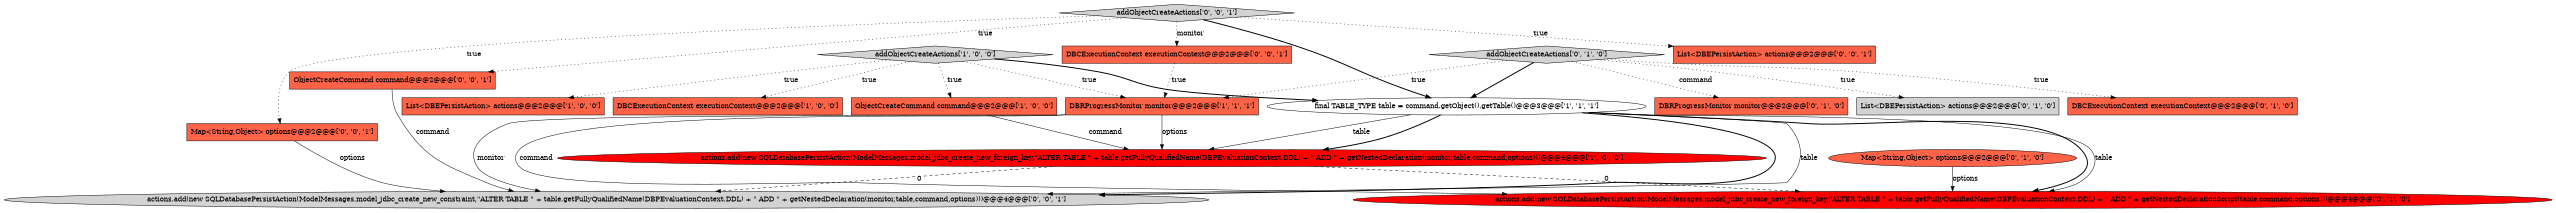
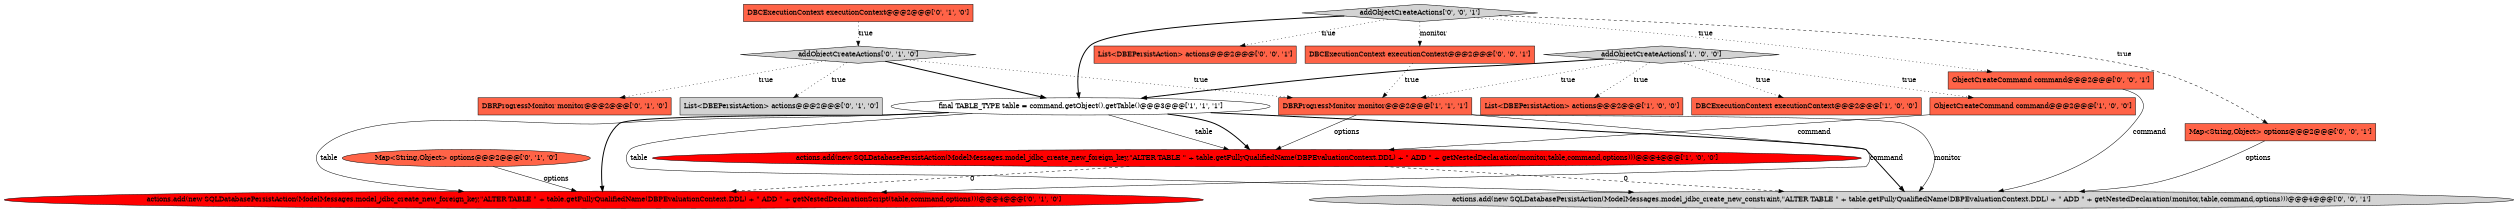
(668, 34) -> (1888, 36)
(1858, 72) -> (858, 31)
(1696, 80) -> (766, 80)
